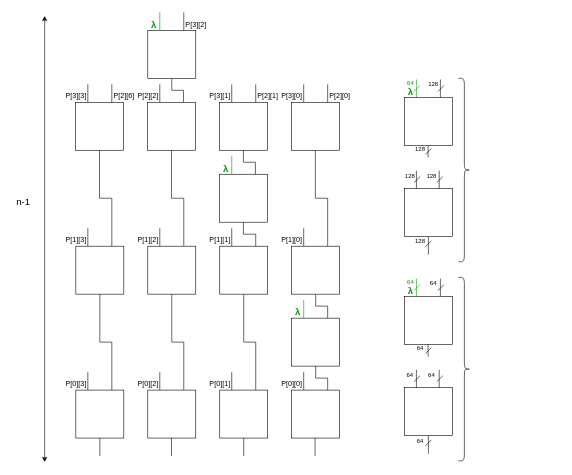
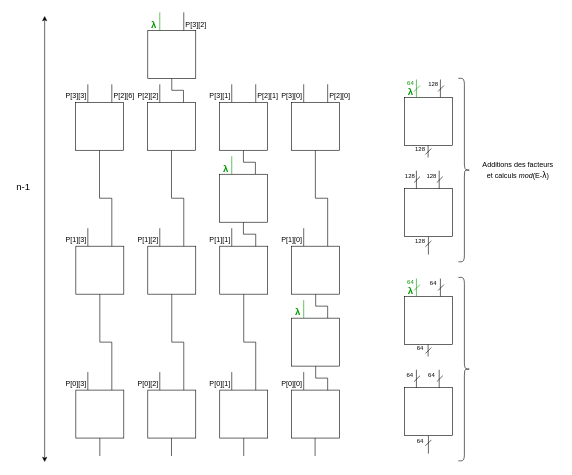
none -> (518, 170)
(23, 202) -> (23, 187)
